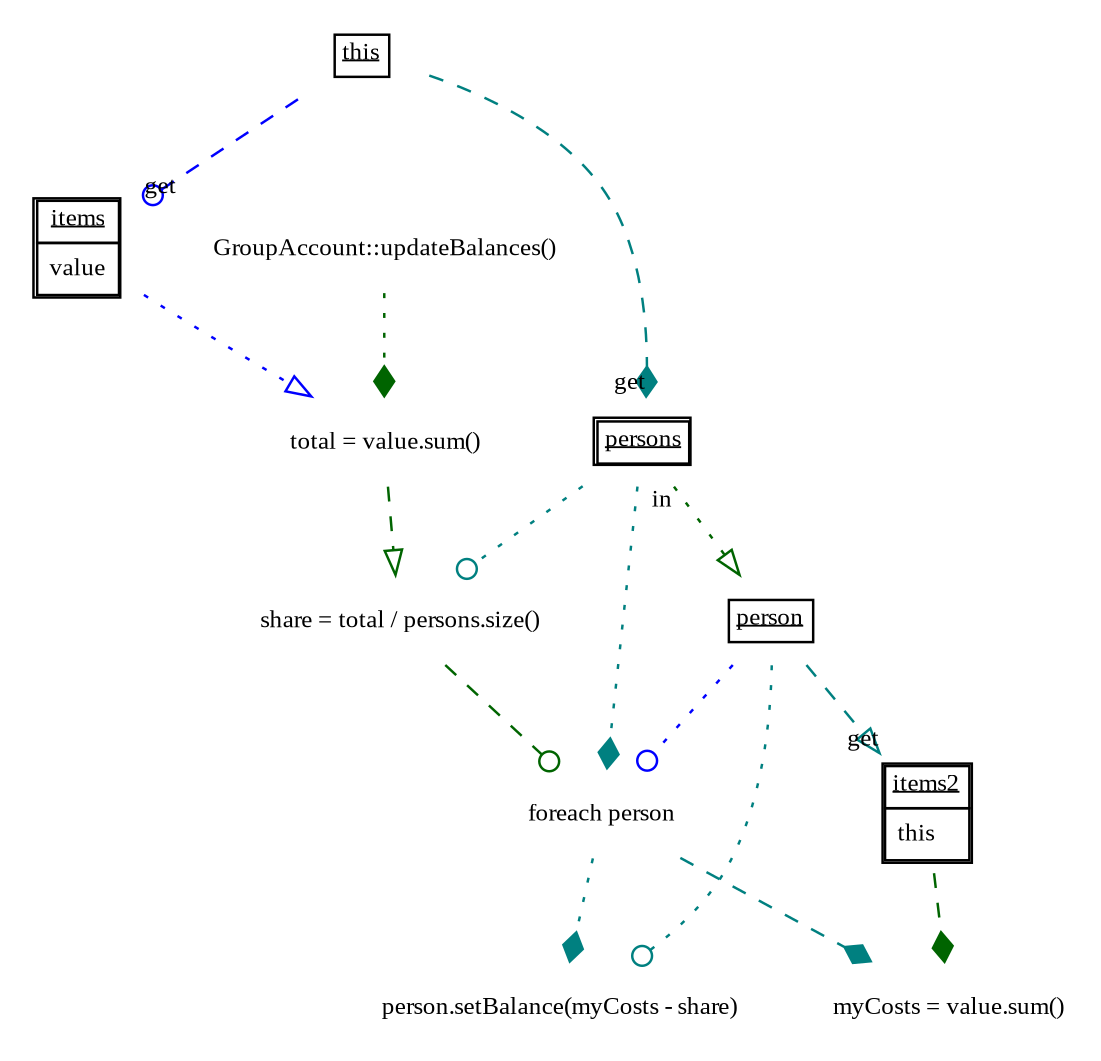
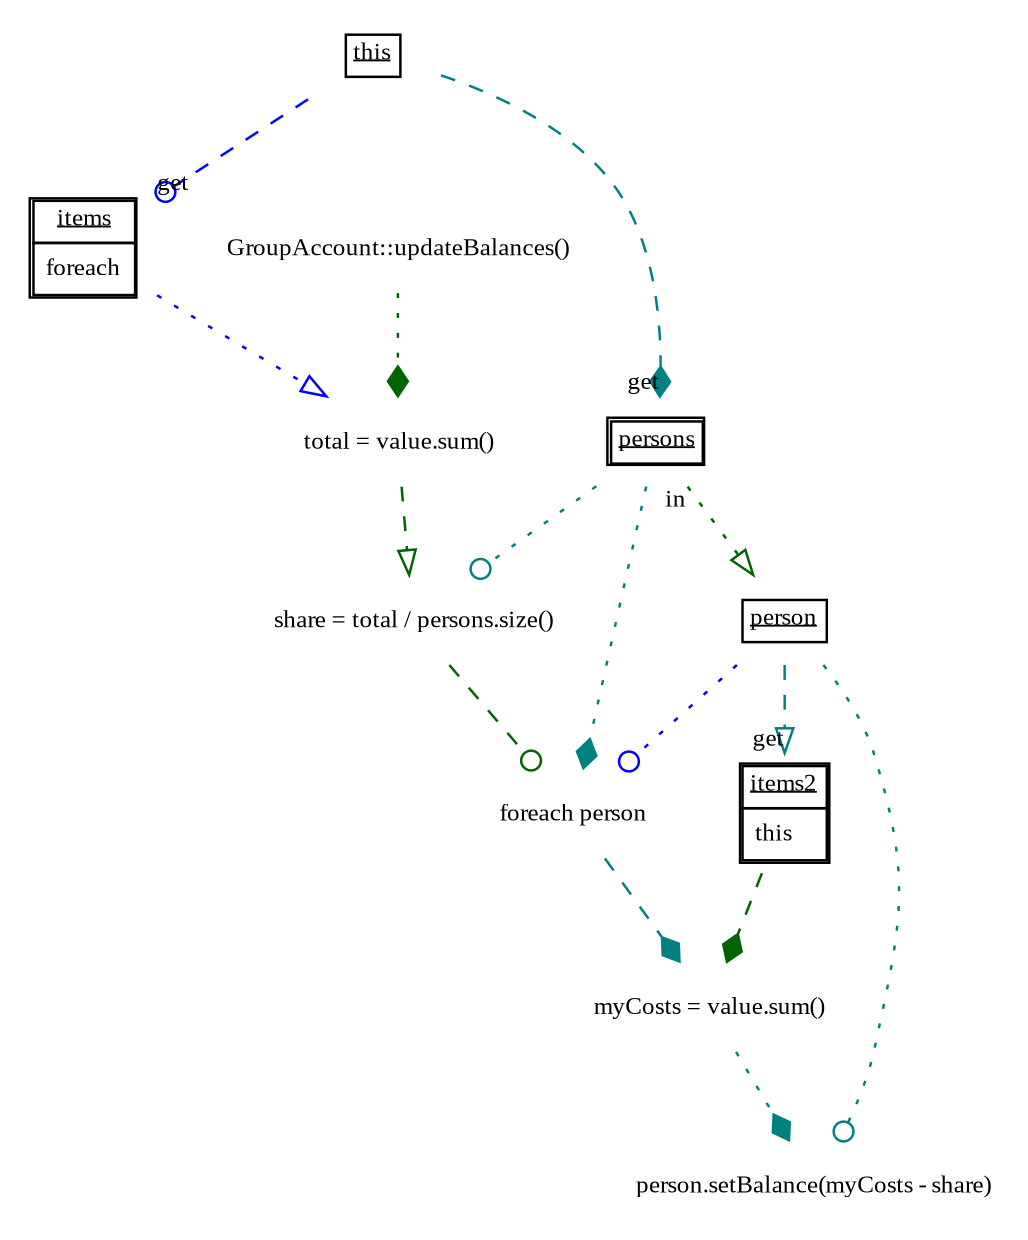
(78, 268) -> (84, 268)
(585, 895) -> (755, 1083)
